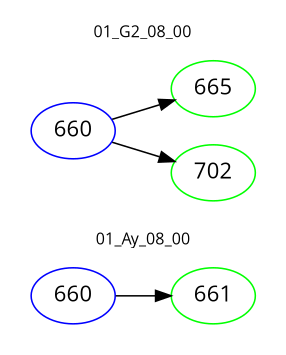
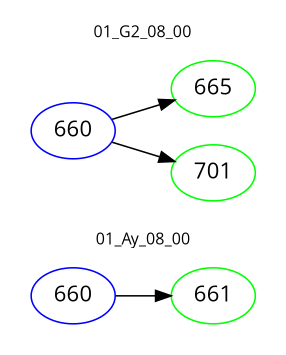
(213, 173) -> (213, 173)
